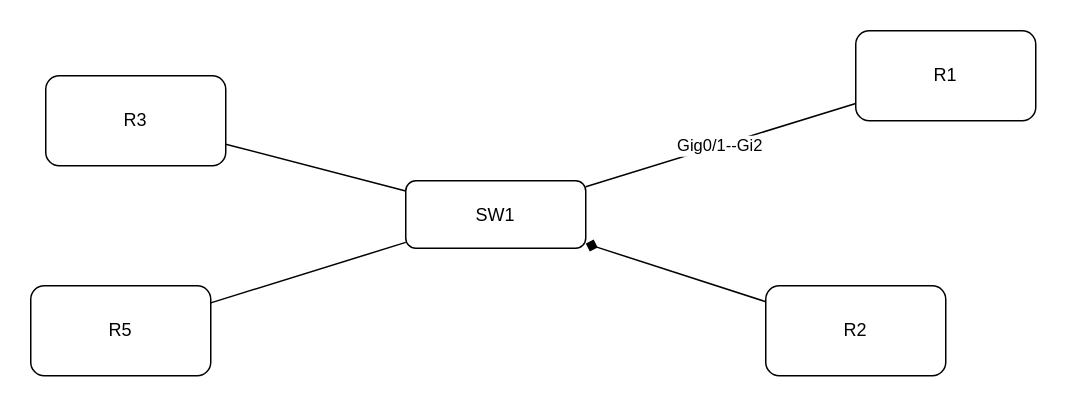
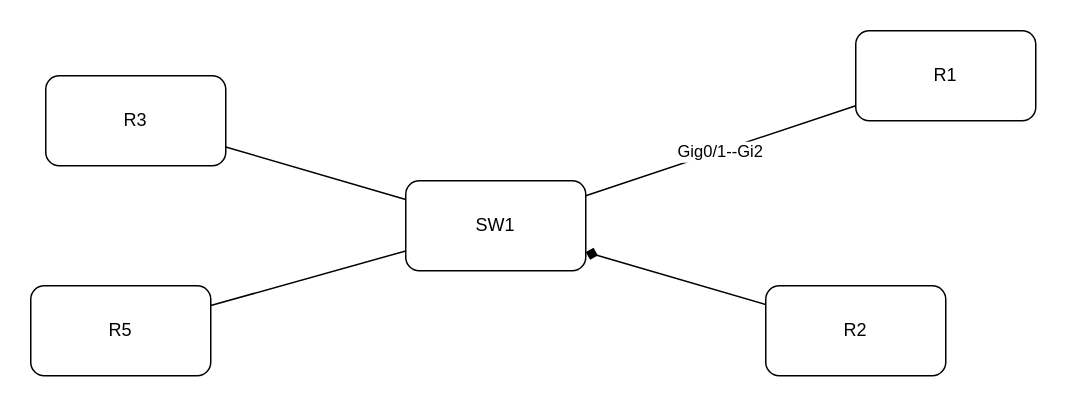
(496, 215) -> (496, 226)
